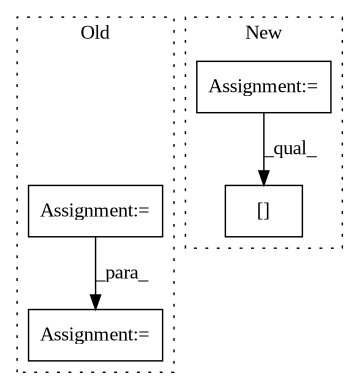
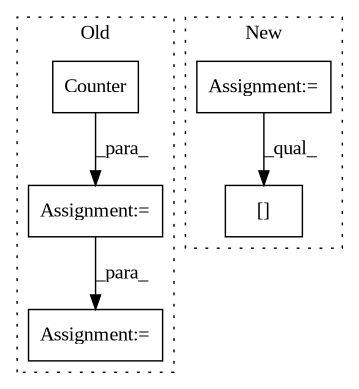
none -> (96, 87)
